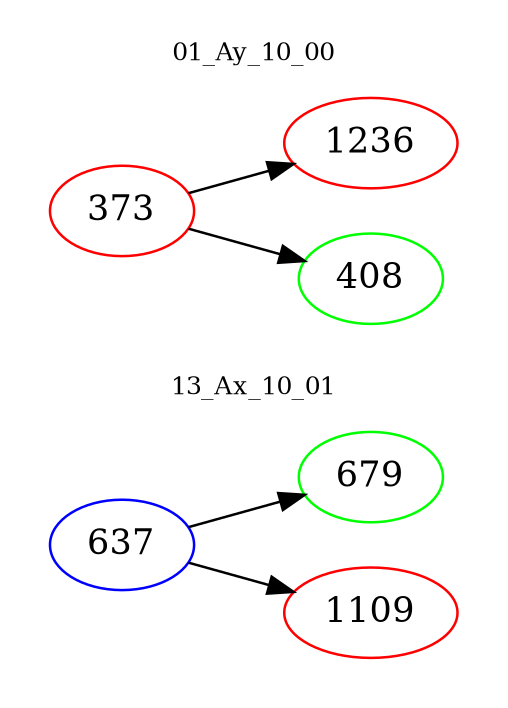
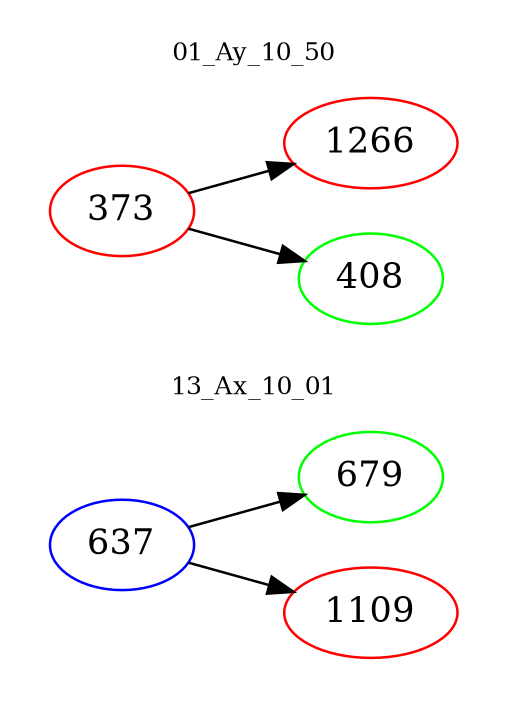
(254, 54) -> (254, 54)
(371, 143) -> (371, 143)
